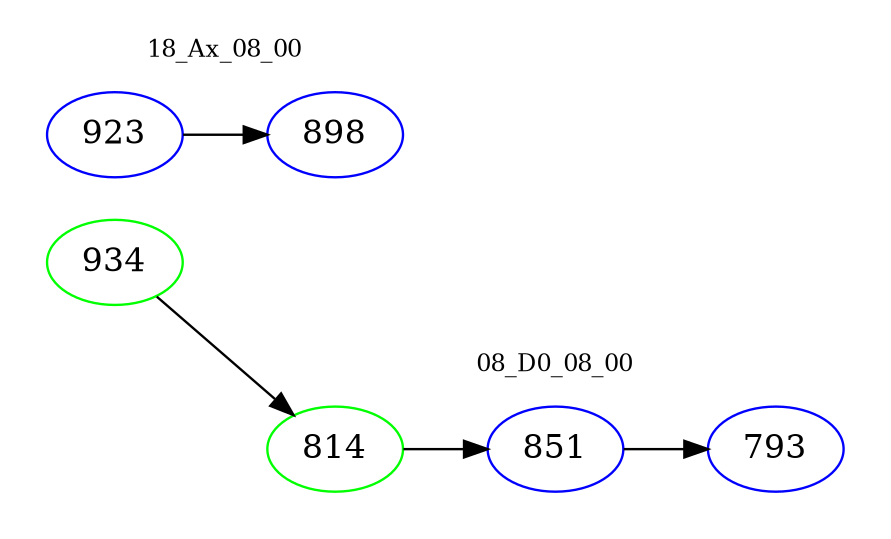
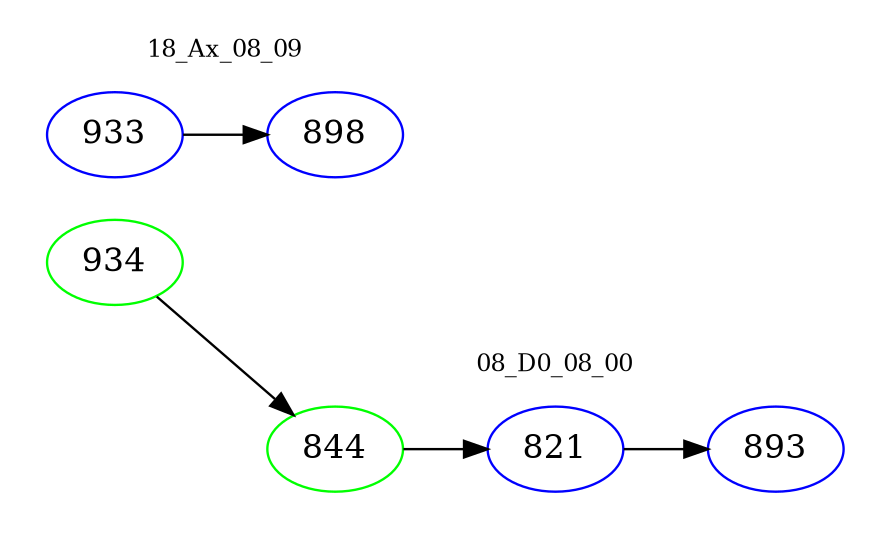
(225, 51) -> (225, 51)
(115, 135) -> (115, 135)
(335, 449) -> (335, 449)
(555, 449) -> (555, 449)
(776, 449) -> (776, 449)
